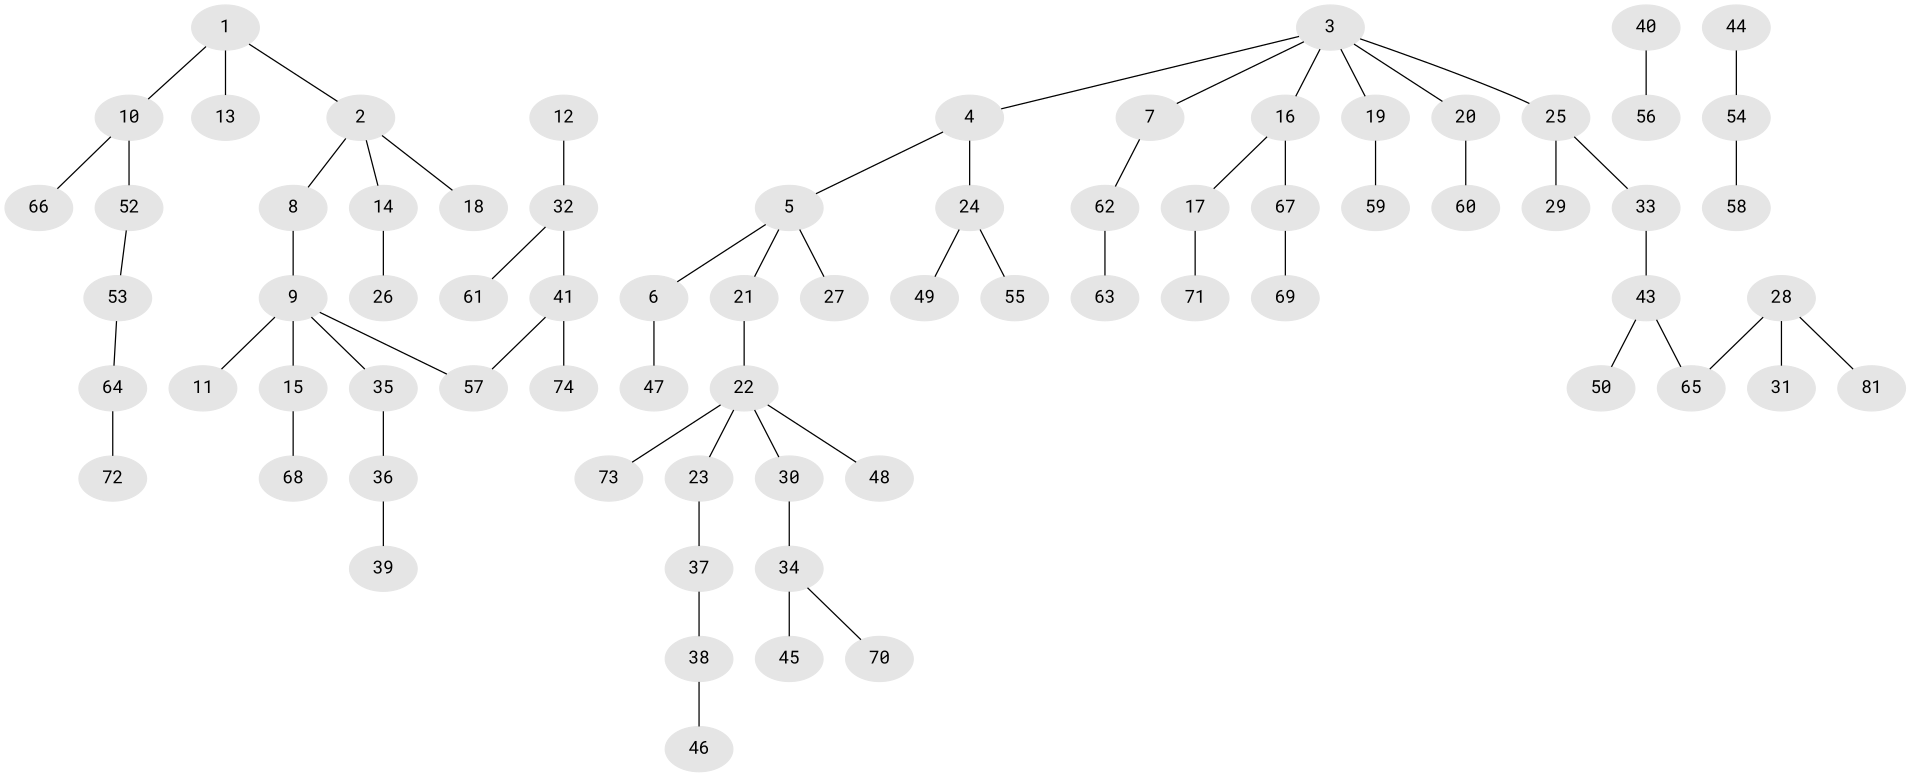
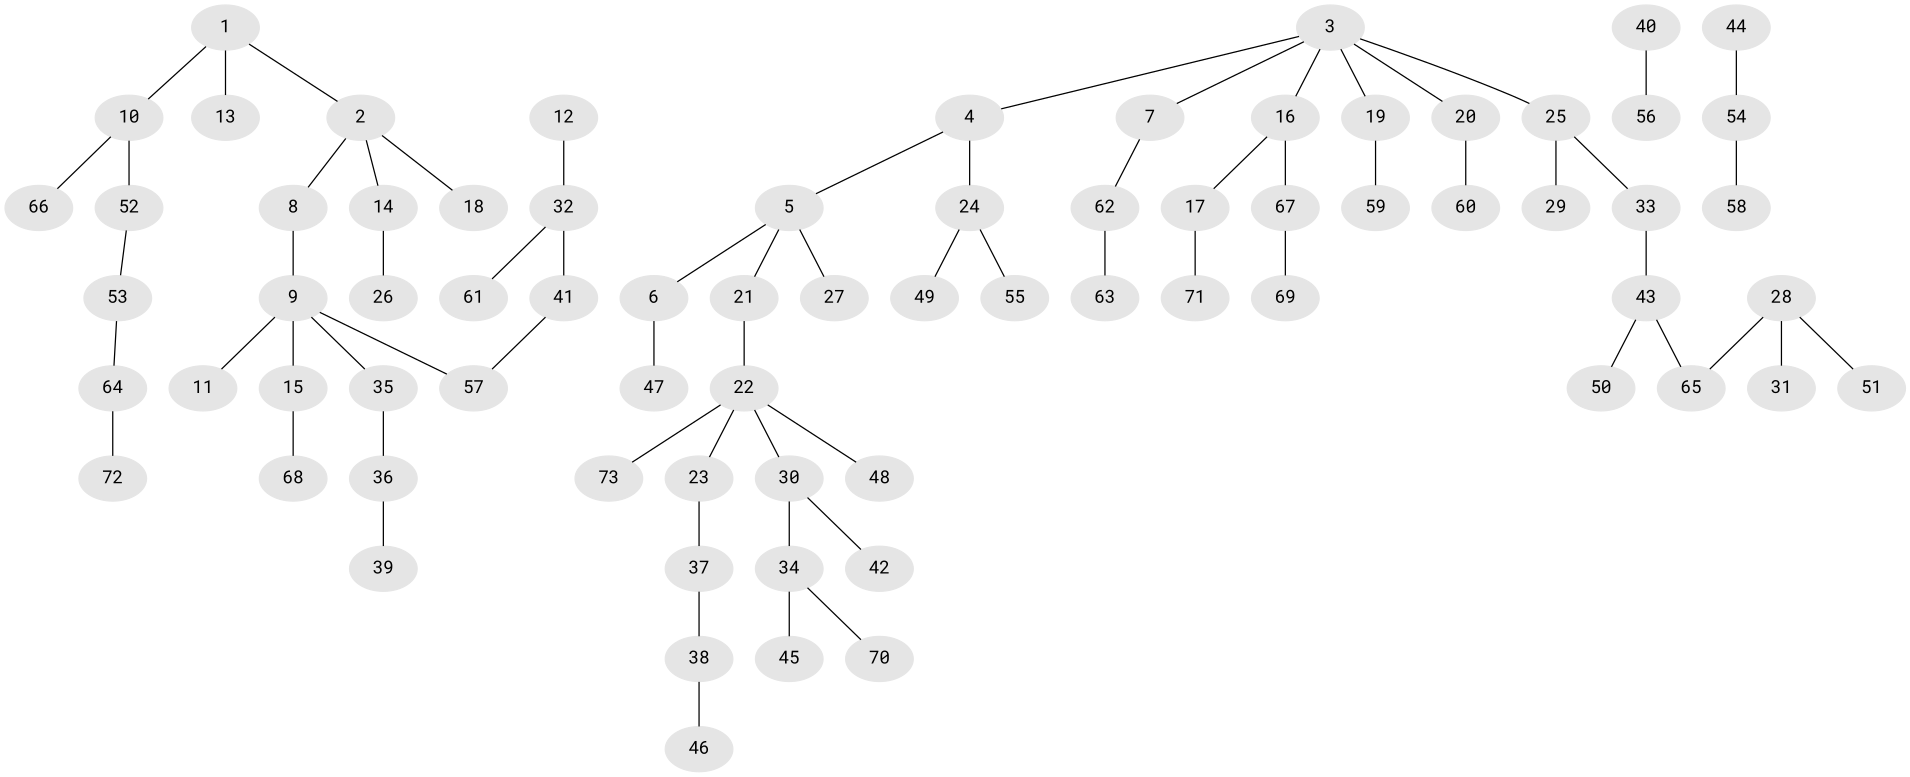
(564, 388) -> none
(1872, 388) -> (1872, 388)
none -> (879, 569)
